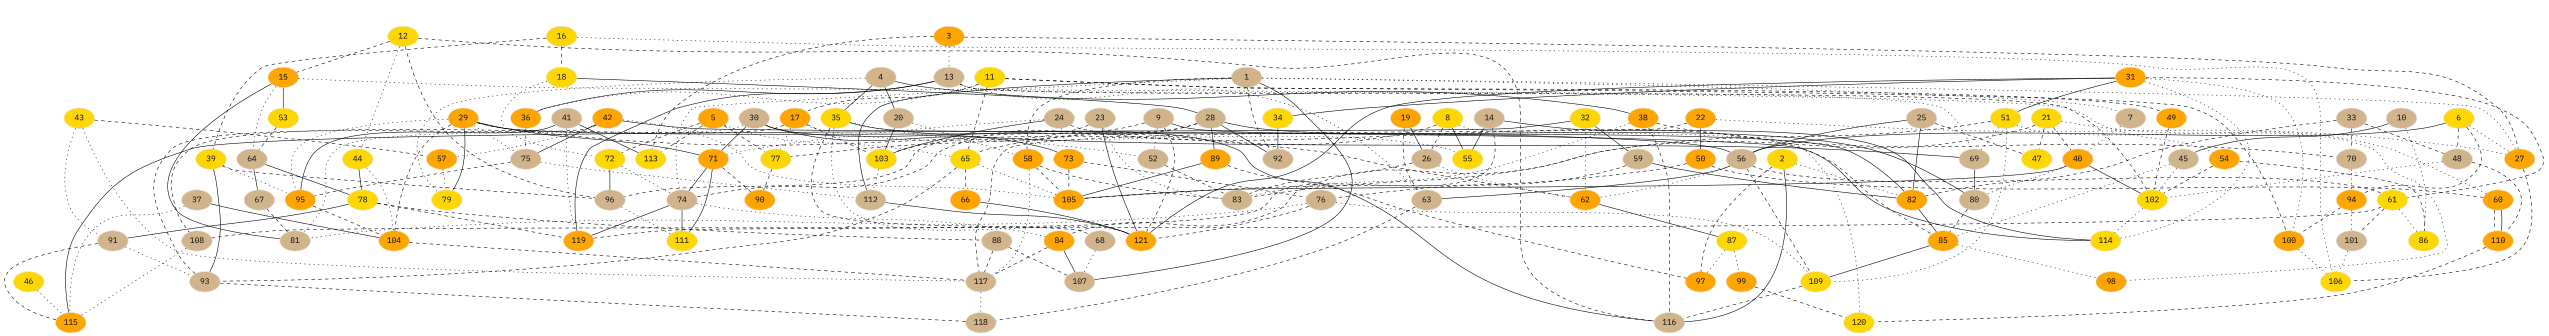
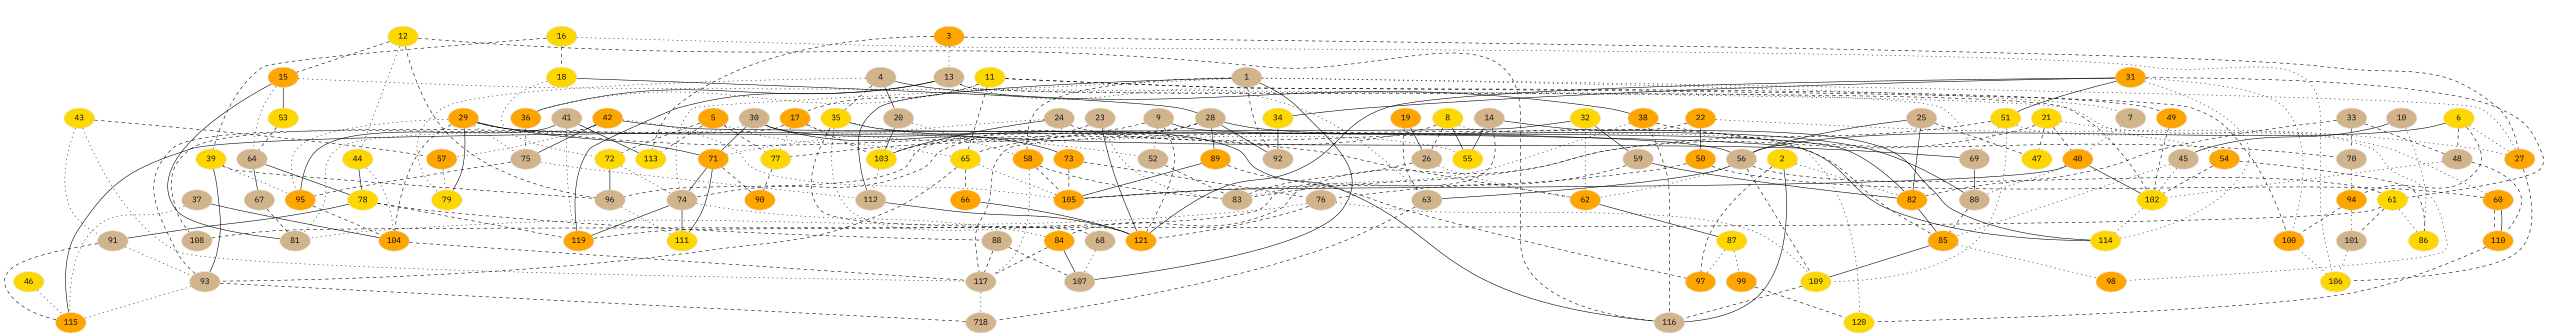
(858, 98) -> (858, 98)
(134, 282) -> (138, 302)
(981, 323) -> (981, 323)
